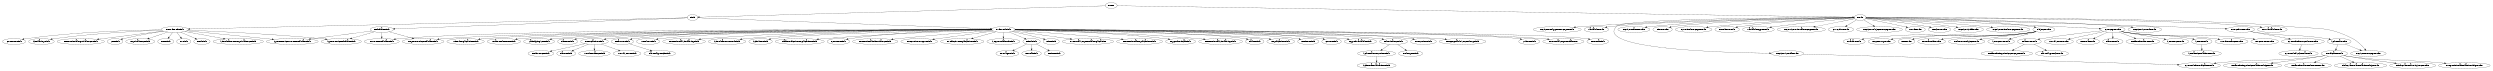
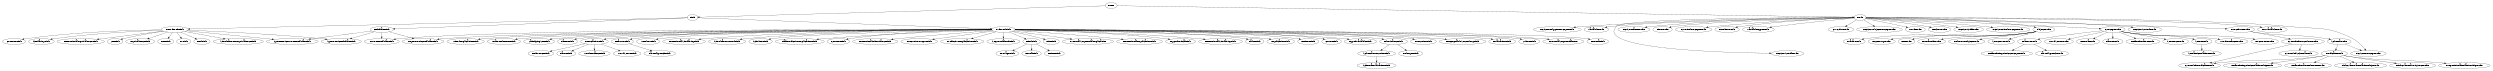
(1801, 30) -> none
none -> (1502, 42)
(1990, 59) -> (2252, 53)
